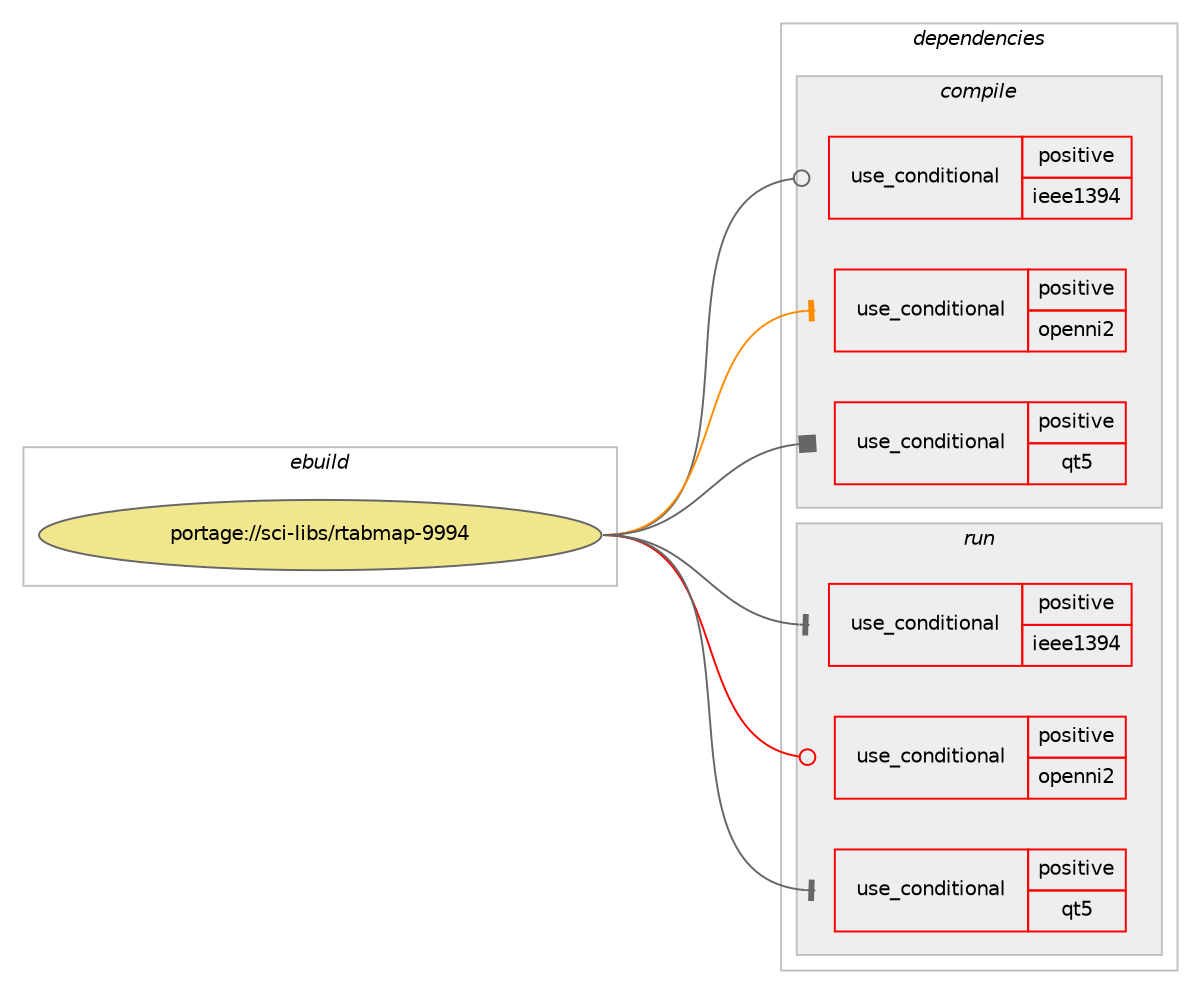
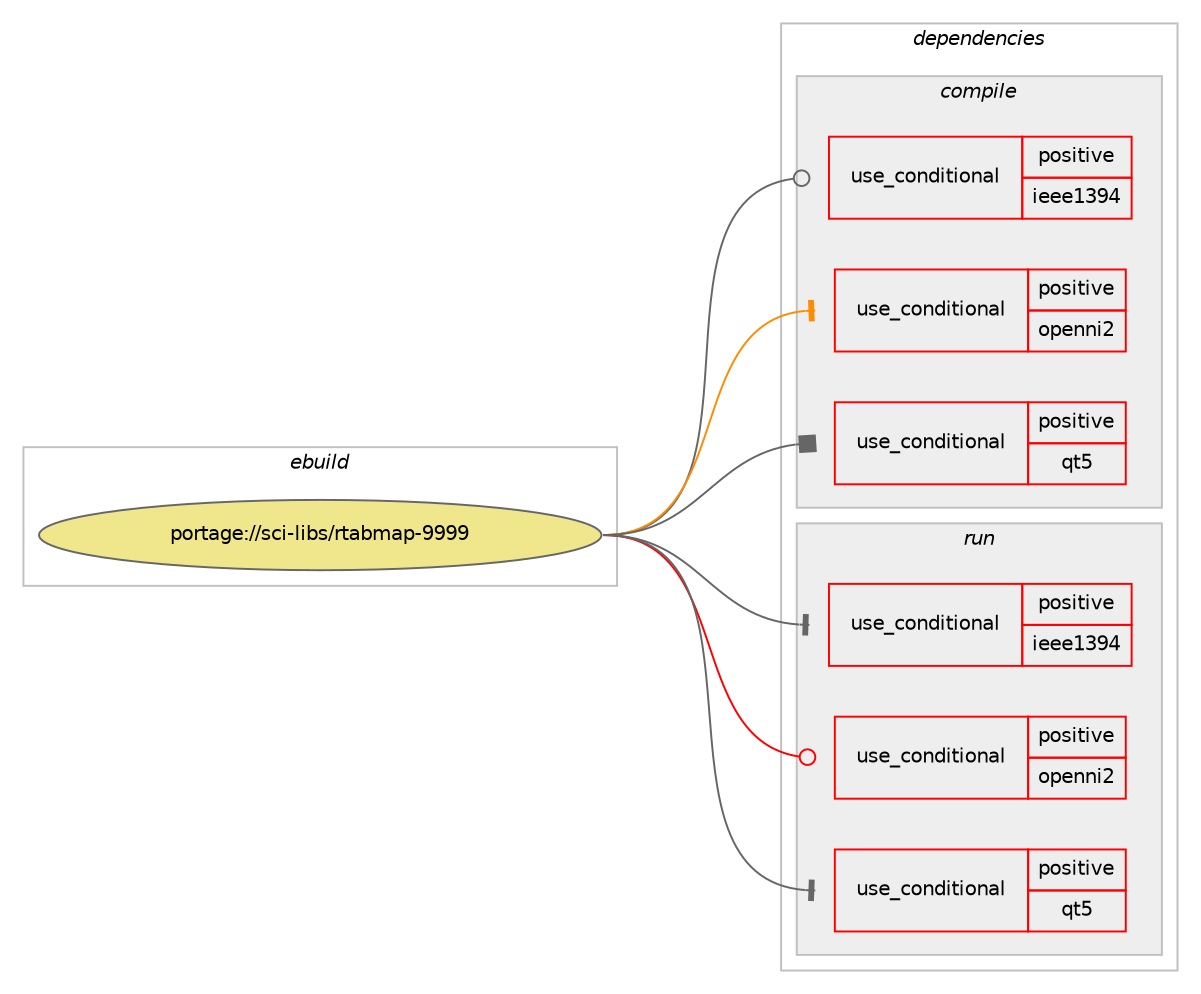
(320, 535) -> (320, 535)
